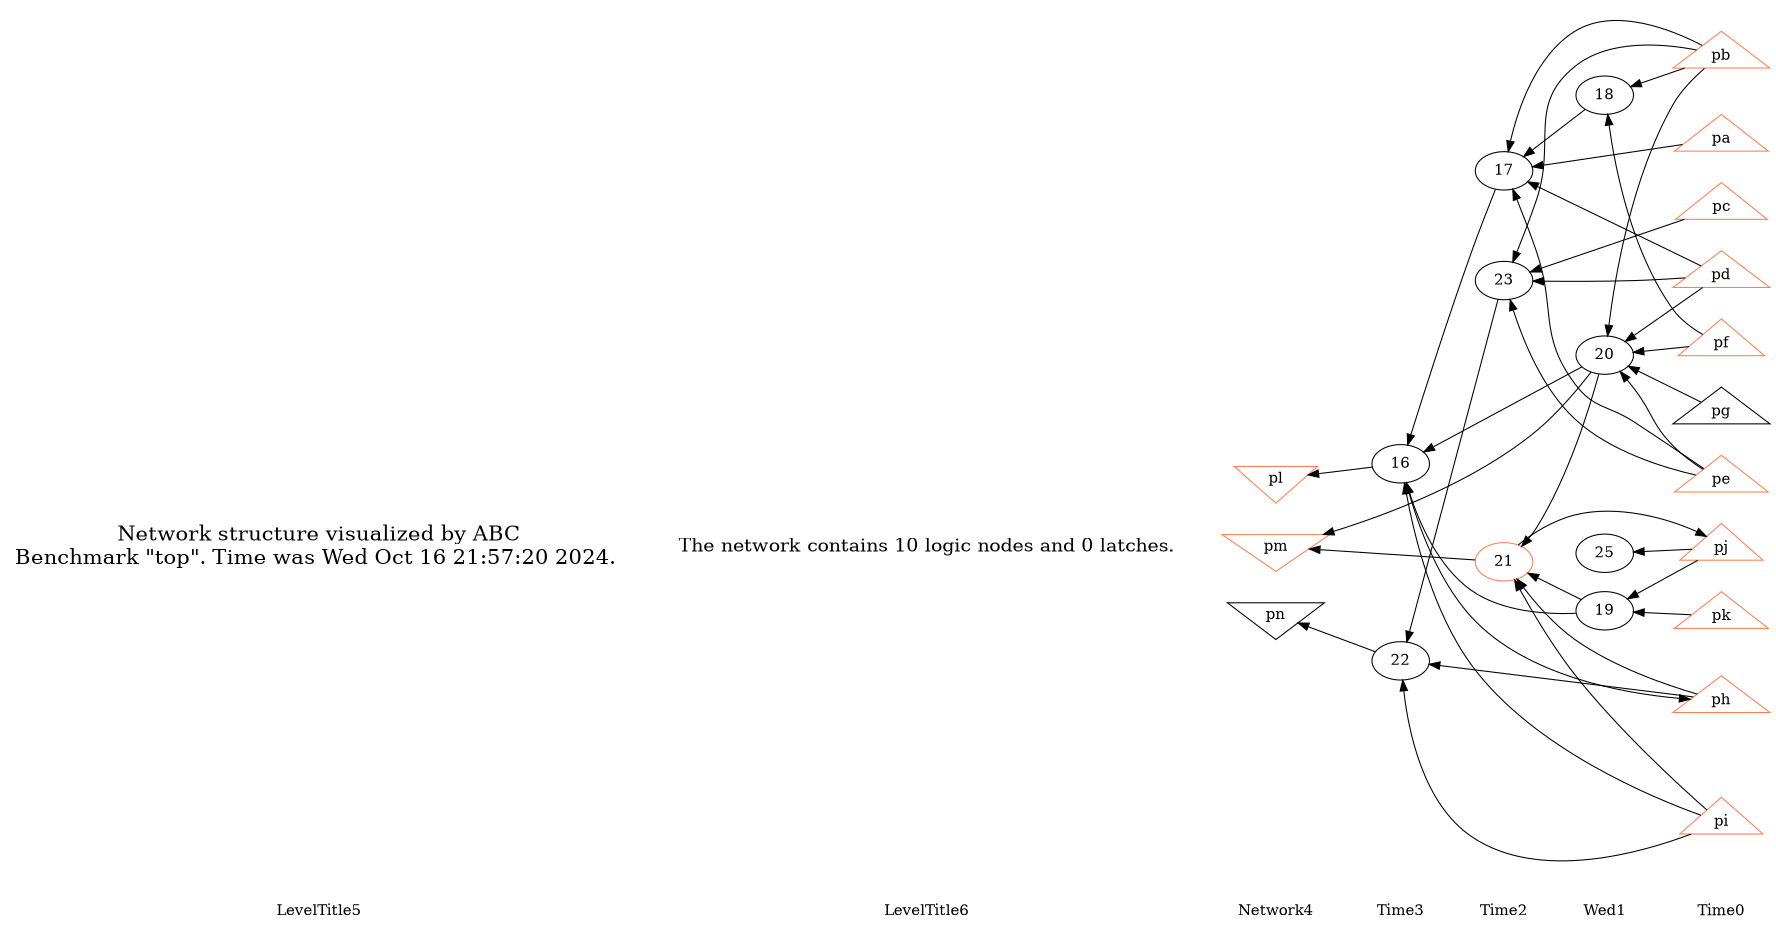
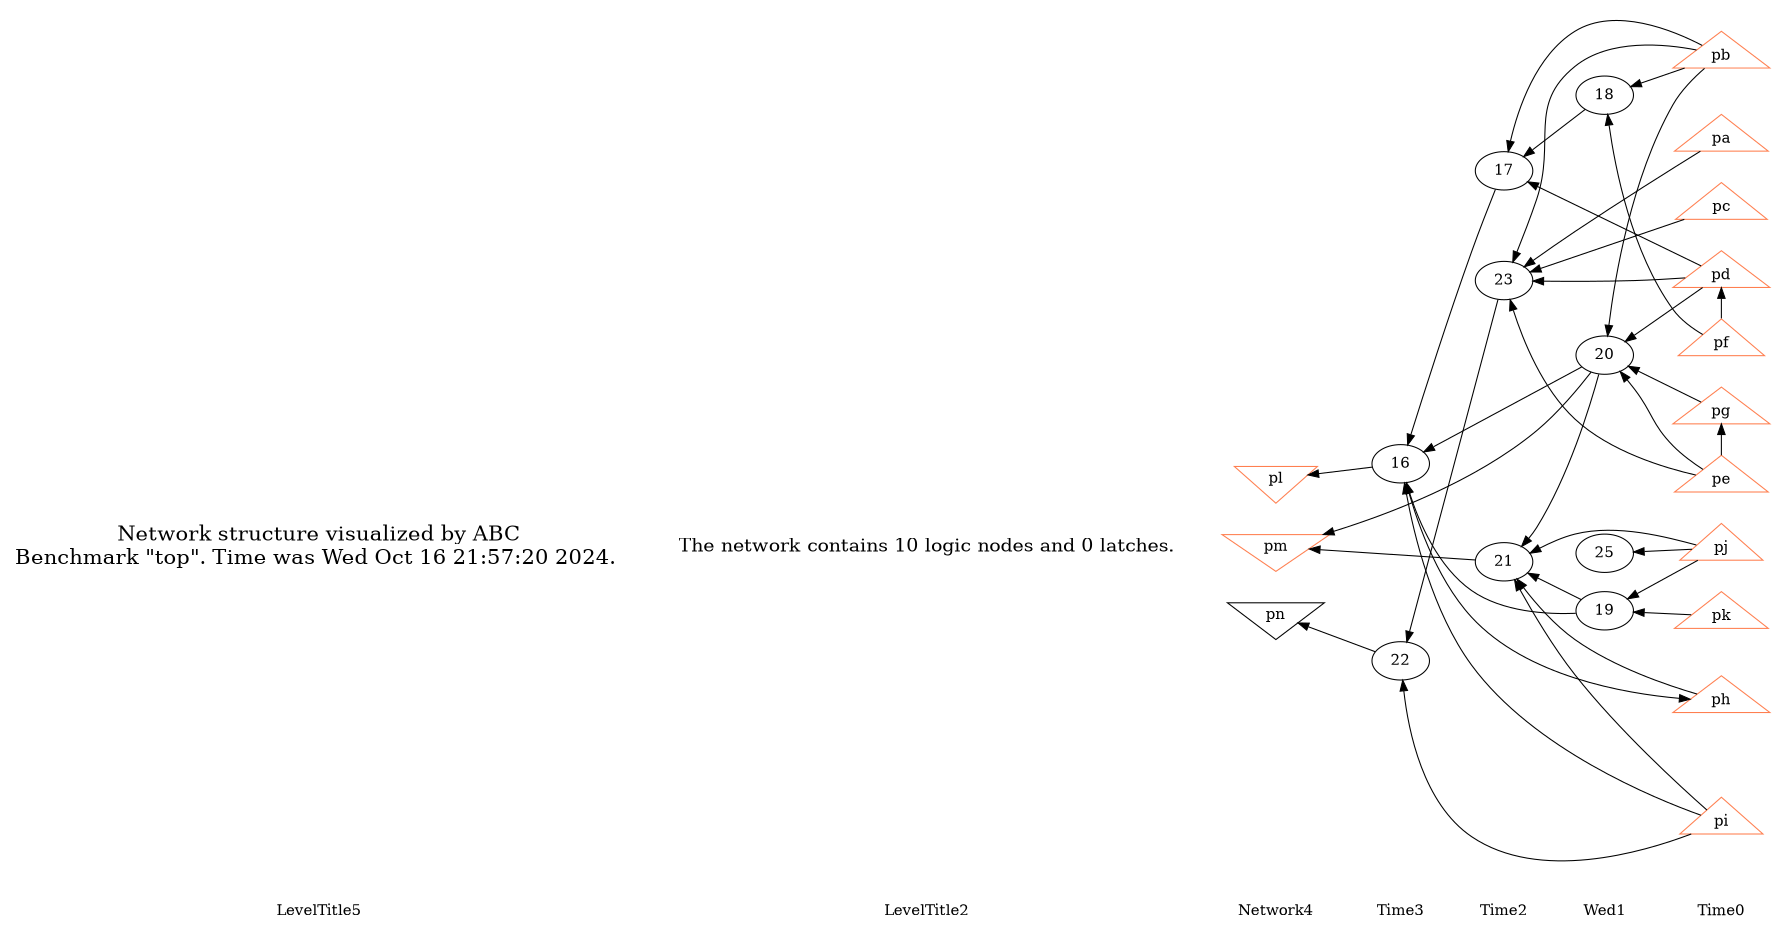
(1606, 156) -> (1616, 205)
(1667, 349) -> (1721, 309)
(1564, 367) -> (1721, 445)
(1721, 412) -> (1721, 412)
(1605, 511) -> (1617, 531)
(1504, 562) -> (1504, 562)
(1560, 680) -> none
(927, 911) -> (927, 911)
